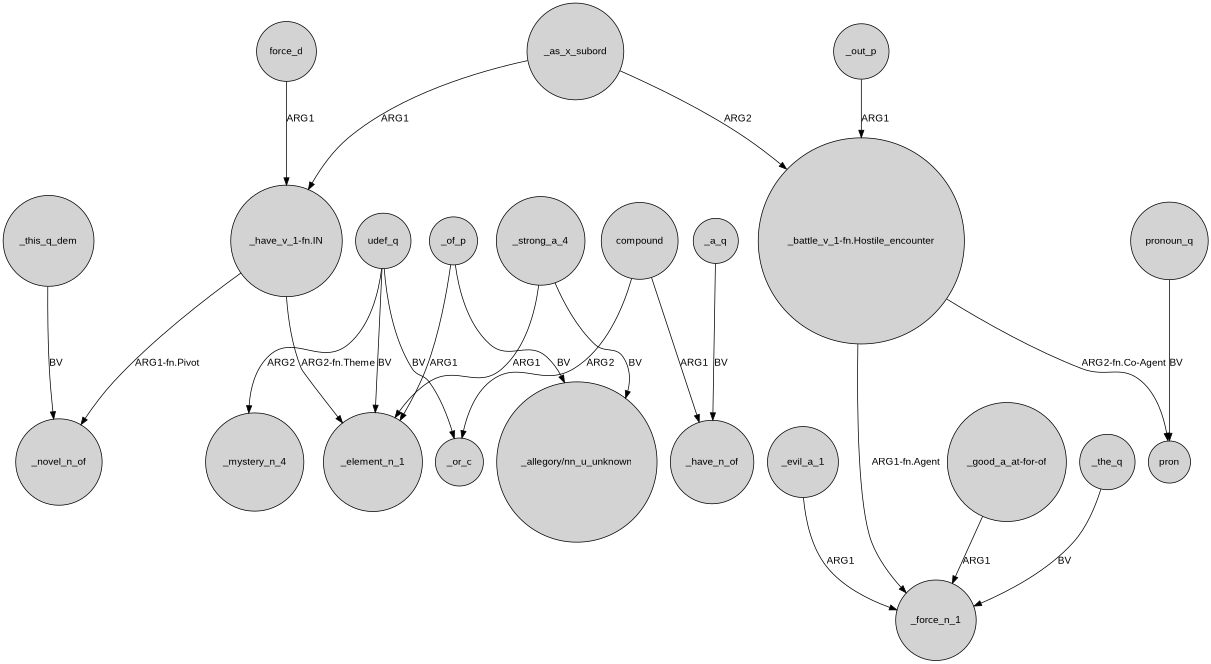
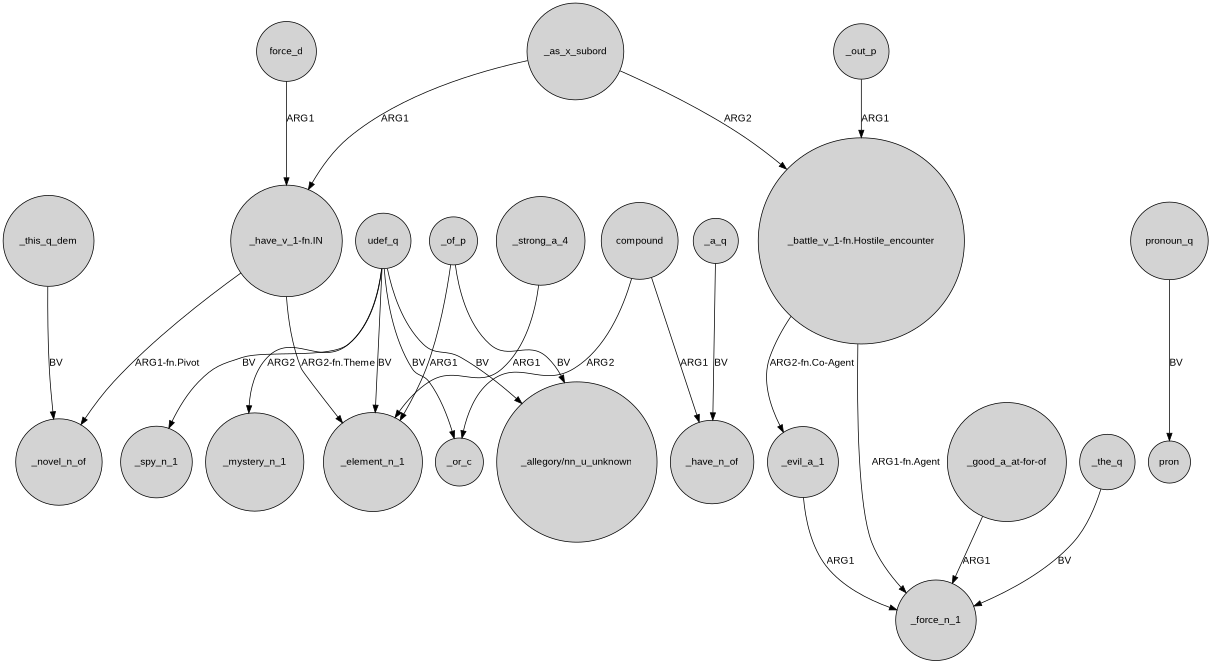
(593, 342) -> (438, 352)
(1068, 363) -> (767, 369)
none -> (156, 462)
(255, 462) -> (255, 462)
